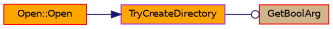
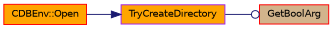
(45, 14) -> (45, 14)
